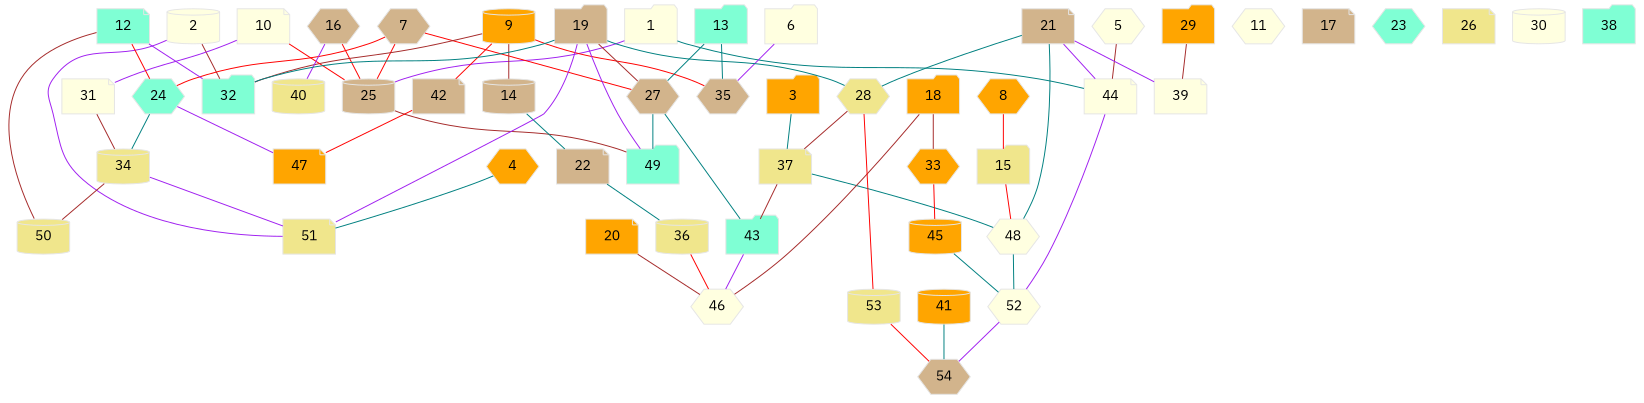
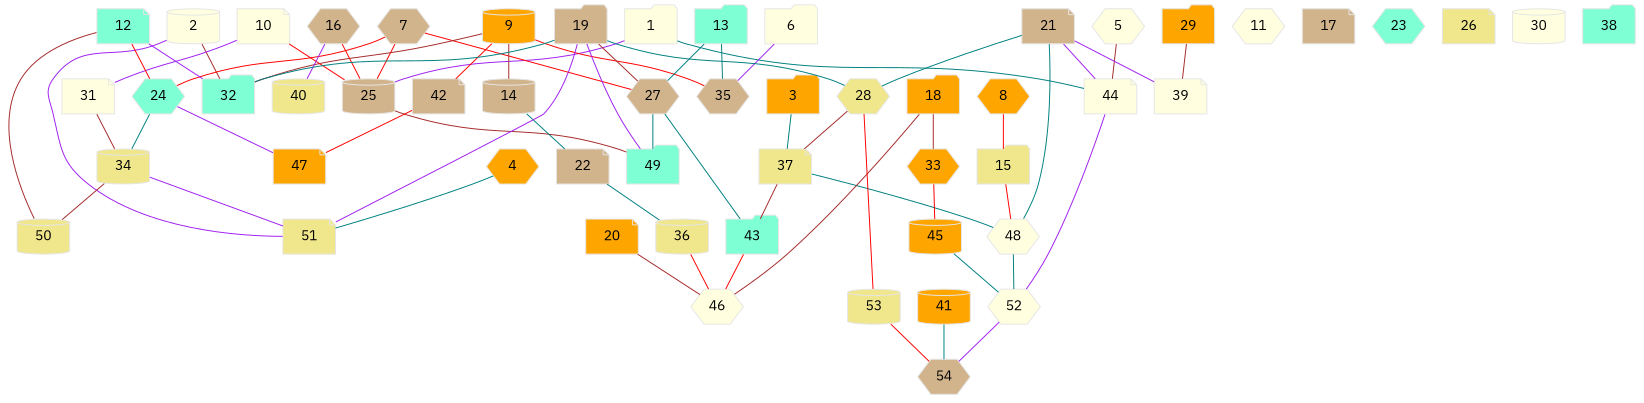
(735, 272) -> (735, 272)
